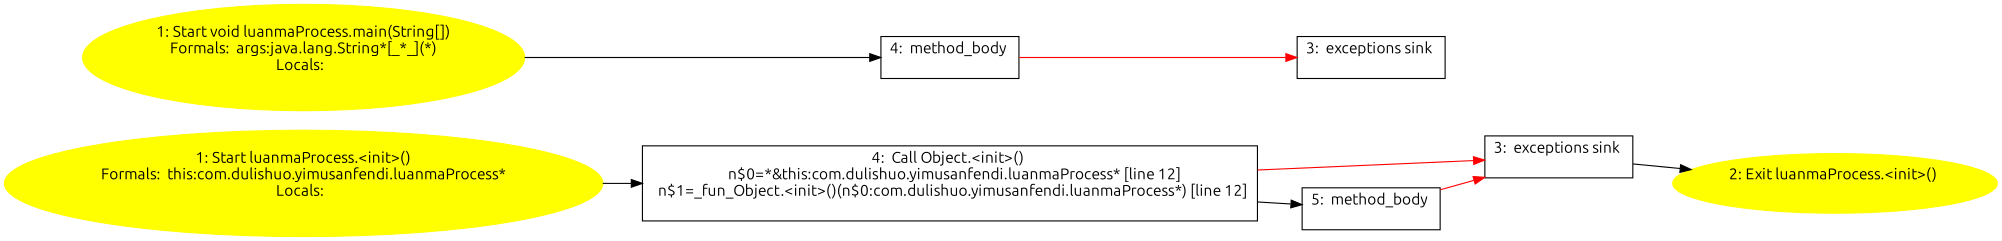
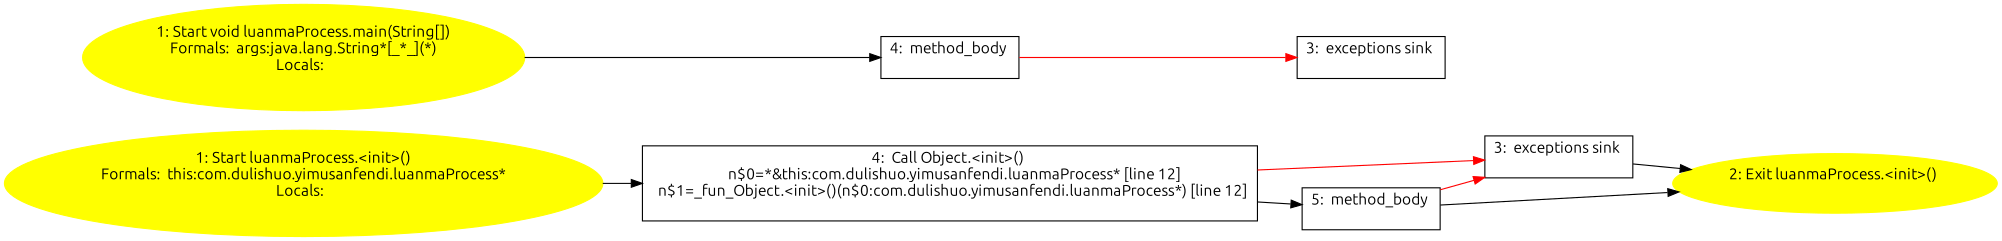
none -> (1554, 199)
